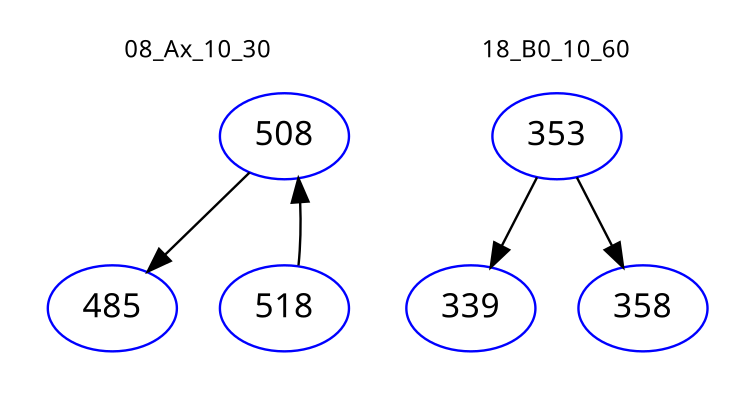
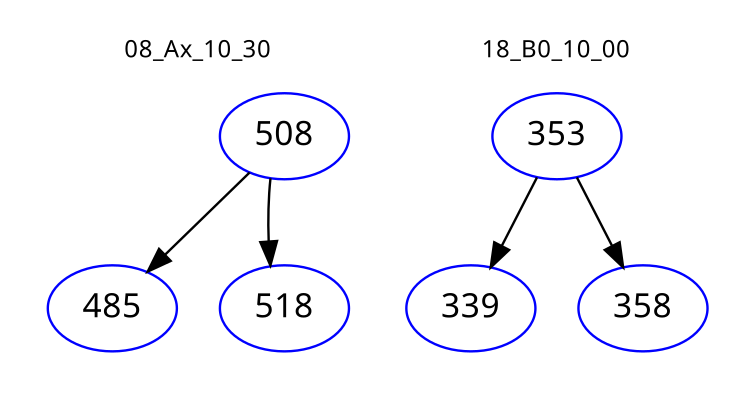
(557, 51) -> (557, 51)
(300, 234) -> (268, 210)
